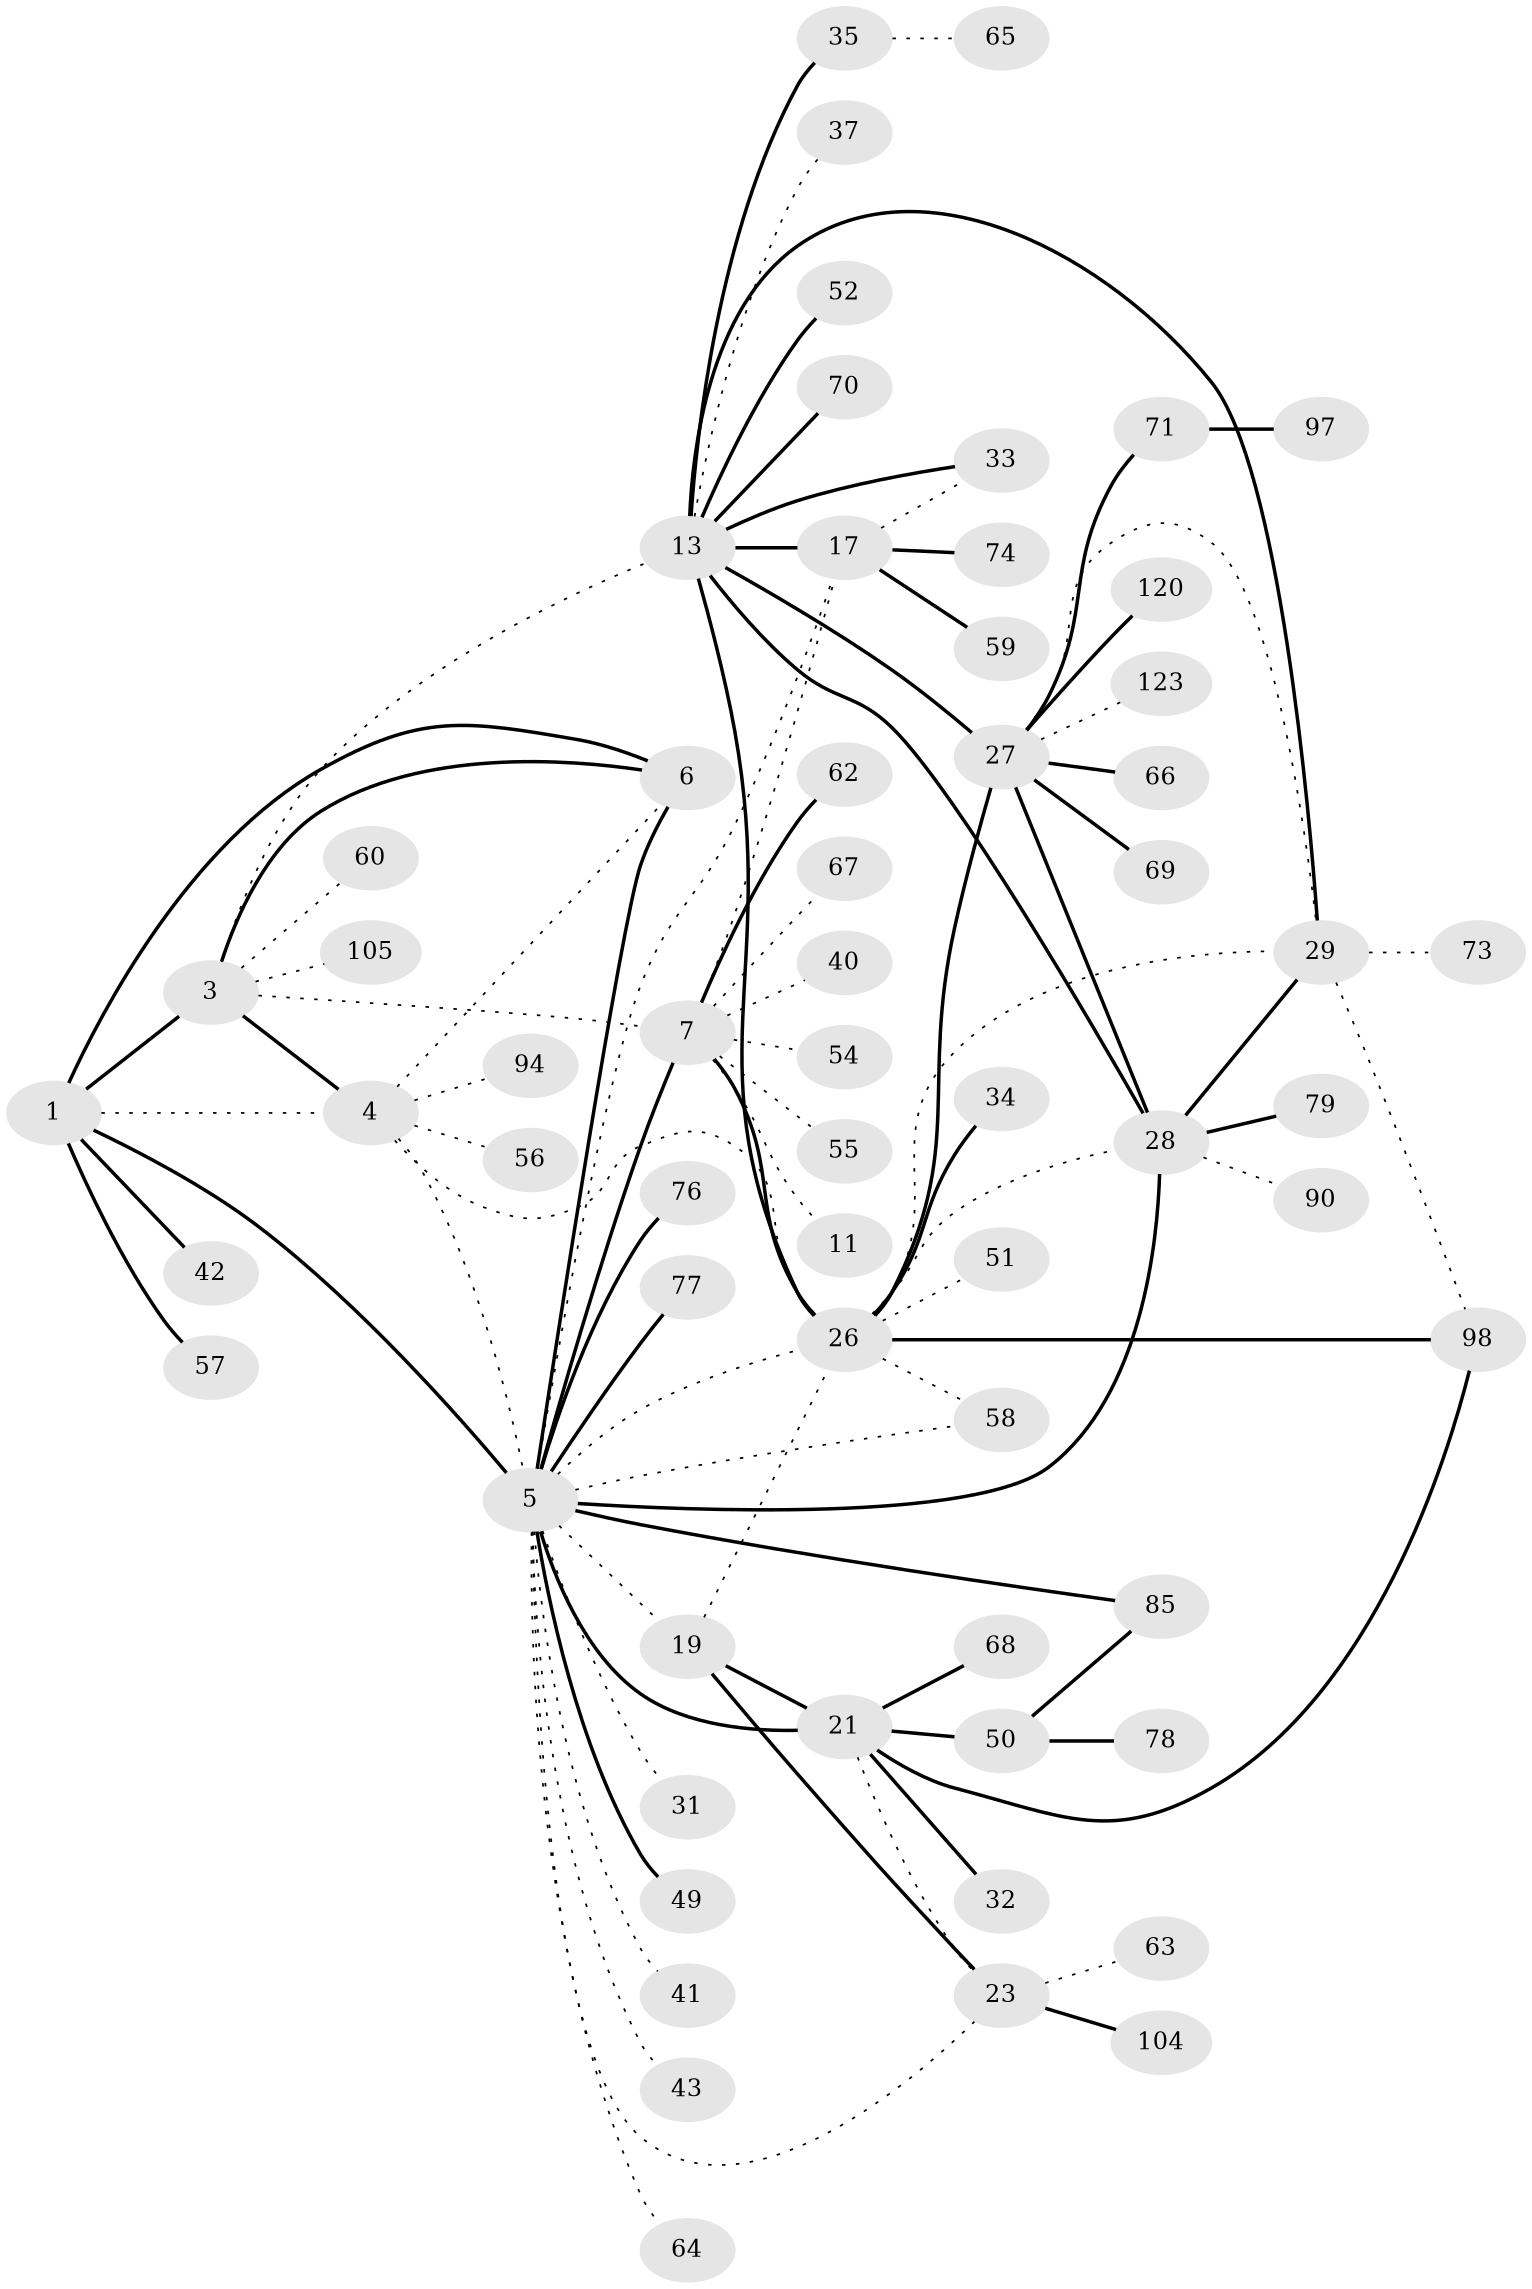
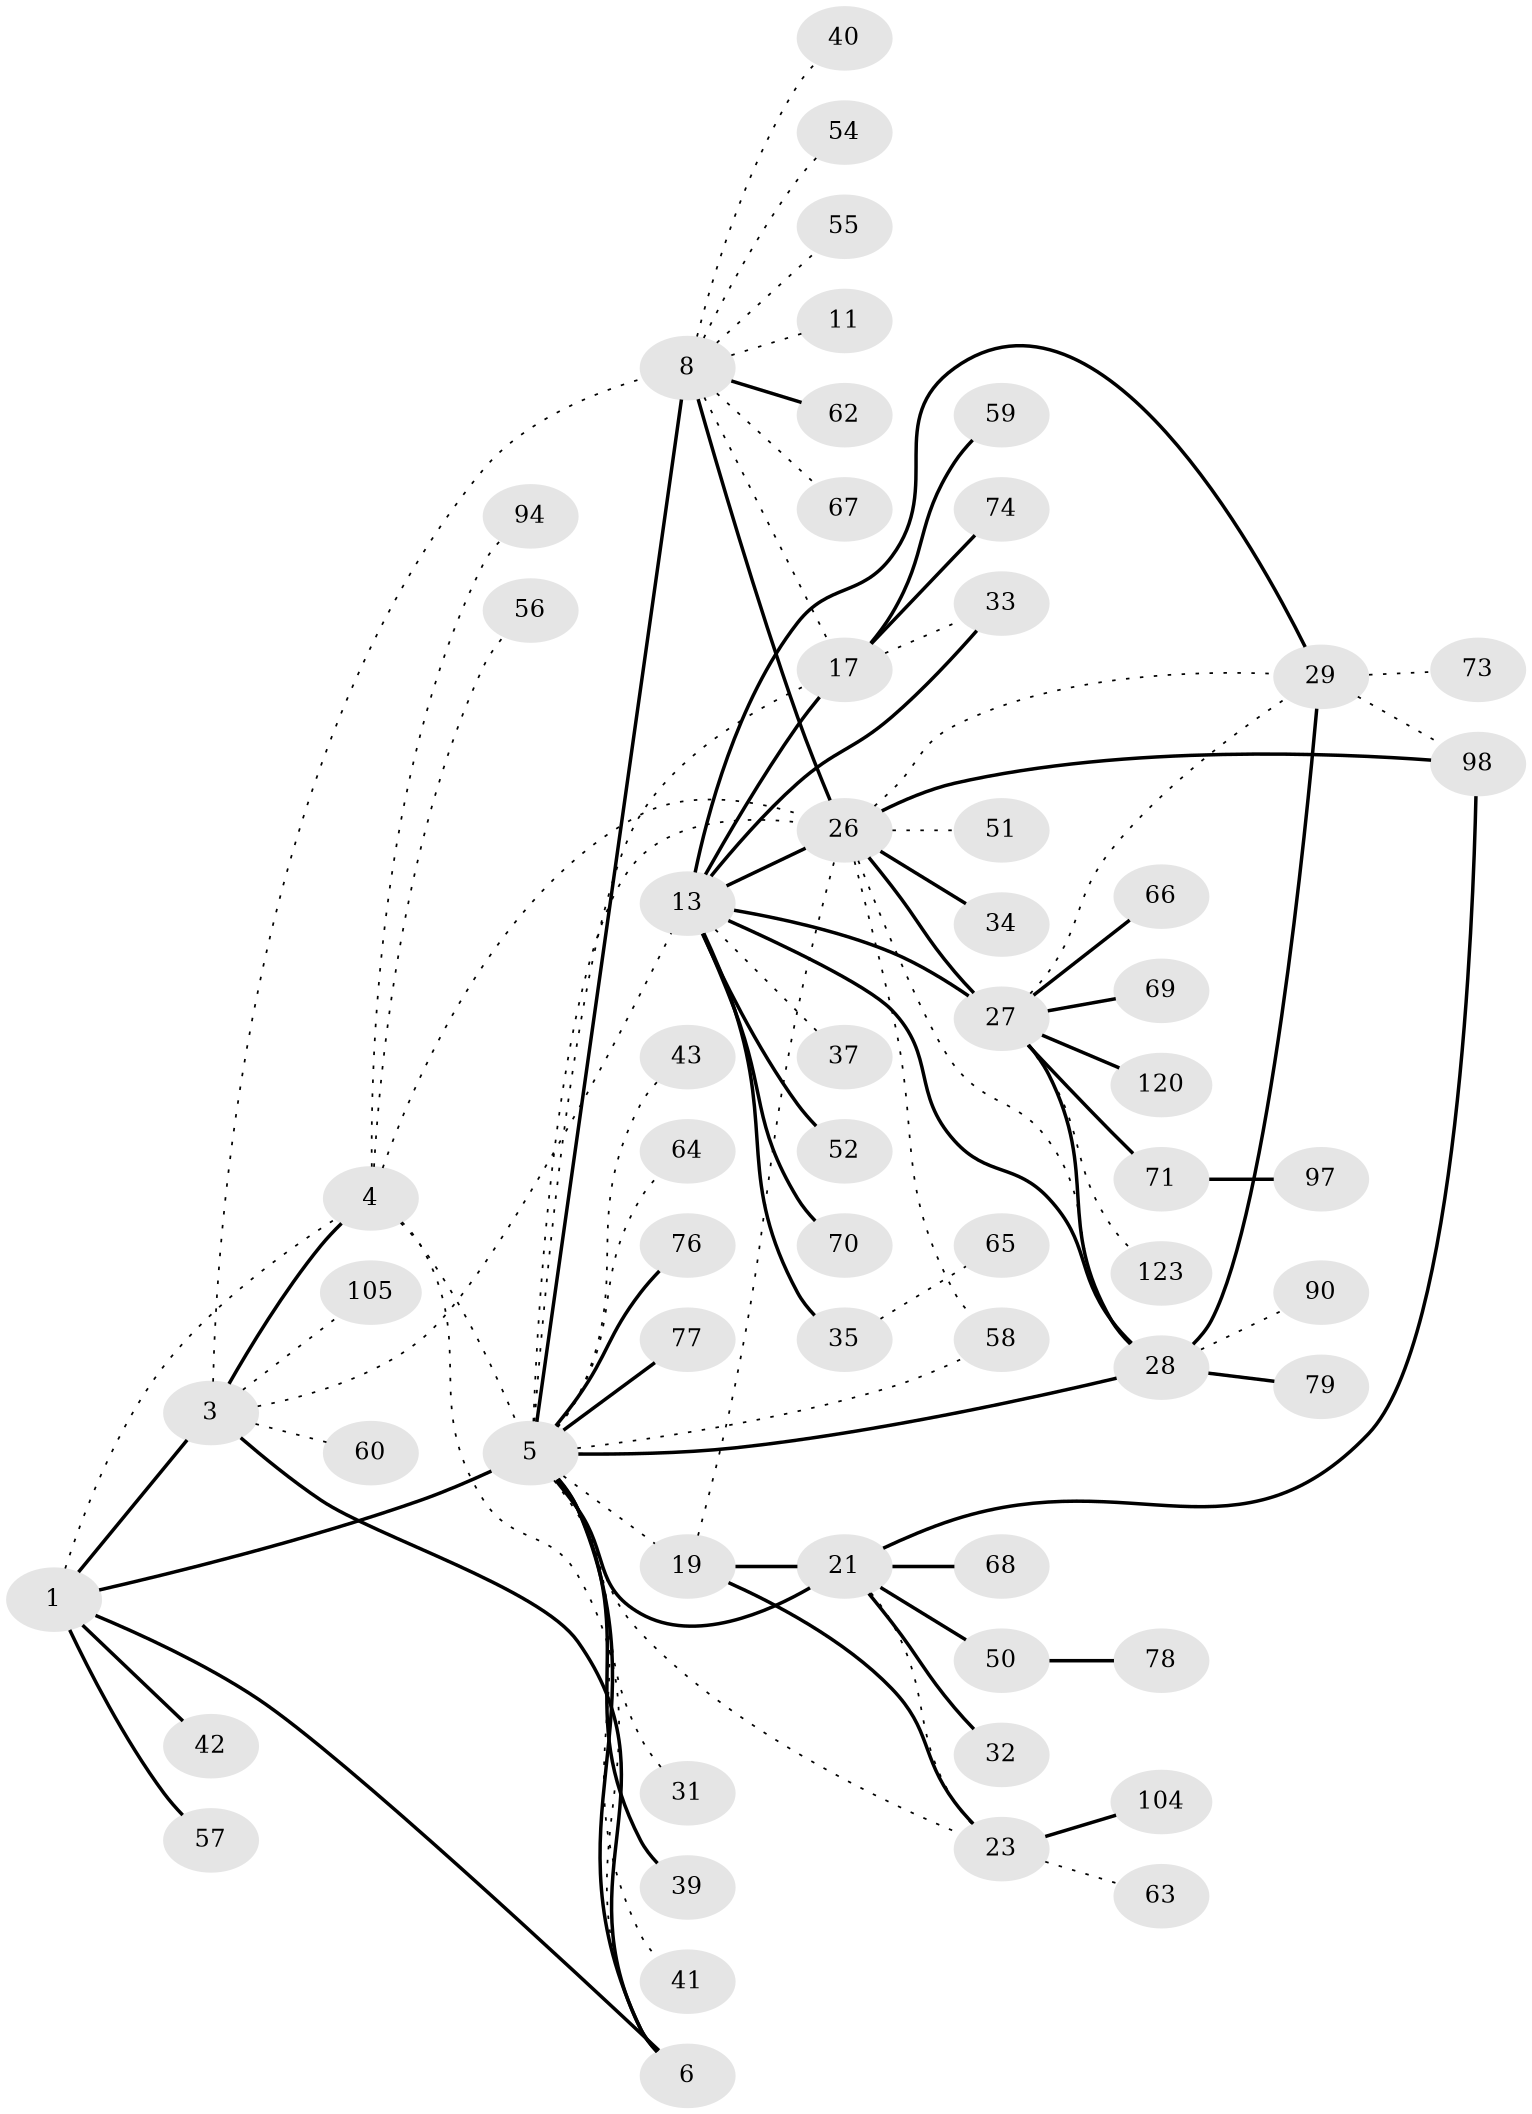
(688, 1033) -> (688, 368)
(1161, 1607) -> none
(688, 1901) -> (688, 1887)
